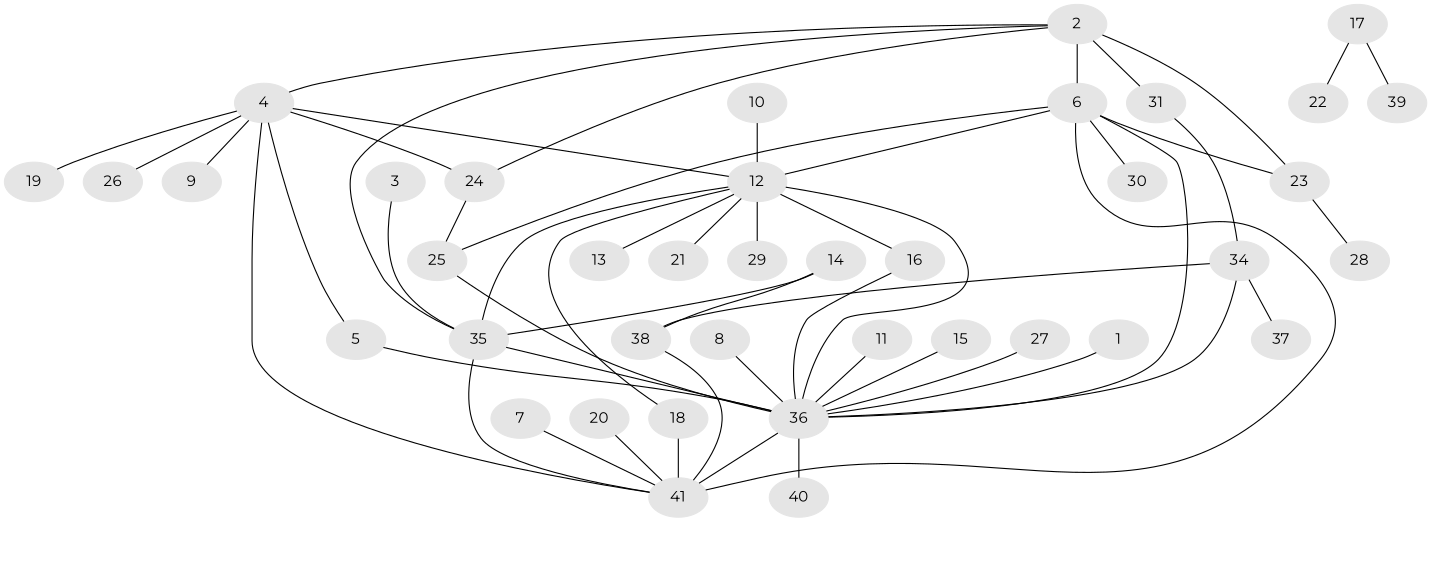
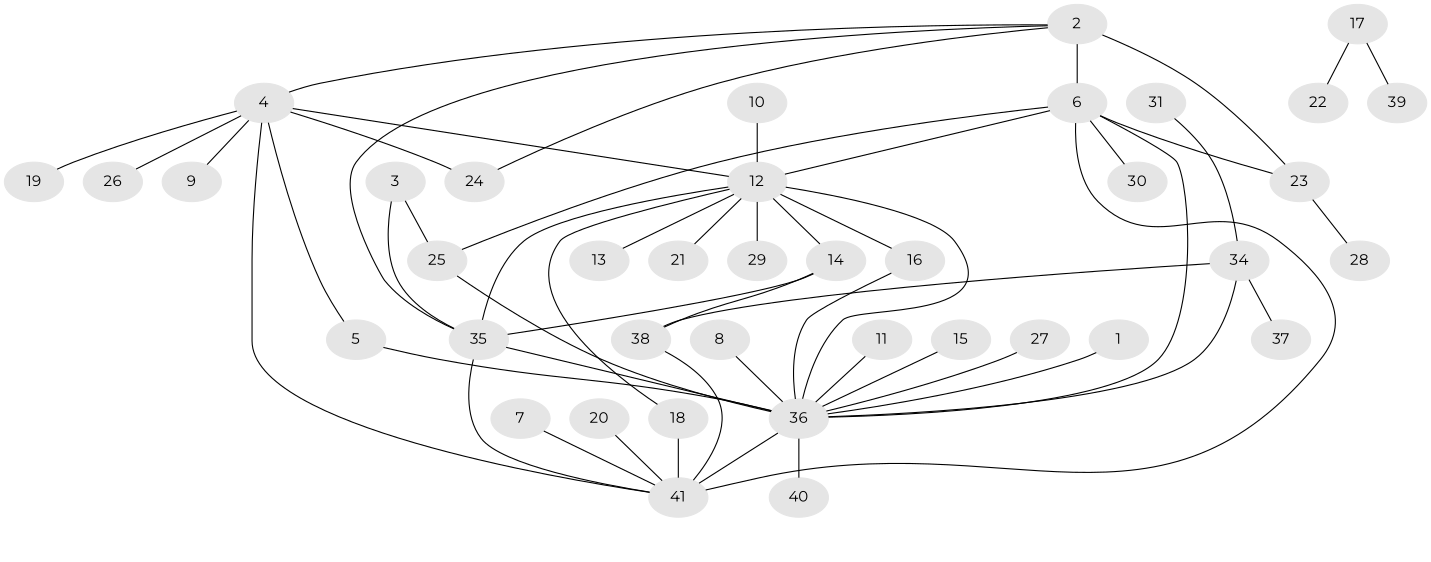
(1117, 63) -> none
(456, 221) -> (416, 221)
none -> (797, 221)
